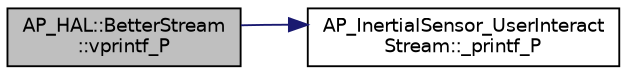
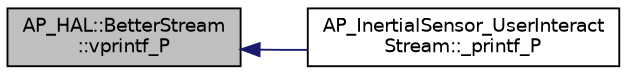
(265, 25) -> (284, 50)
